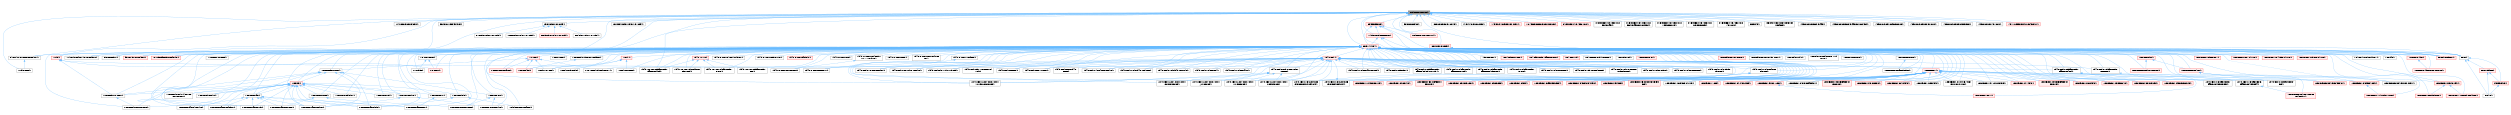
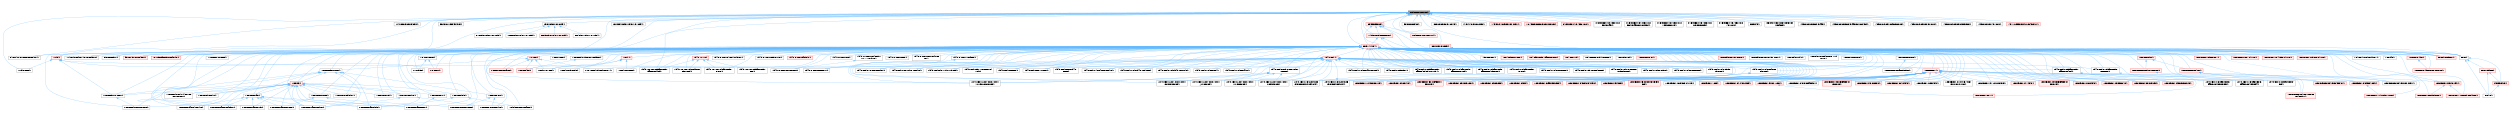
(24, 65) -> (39, 65)
(2276, 90) -> (2235, 74)
